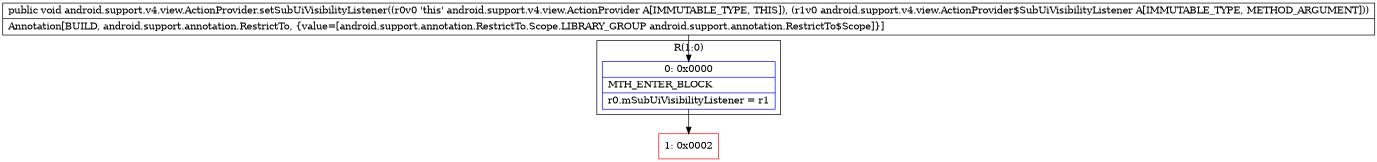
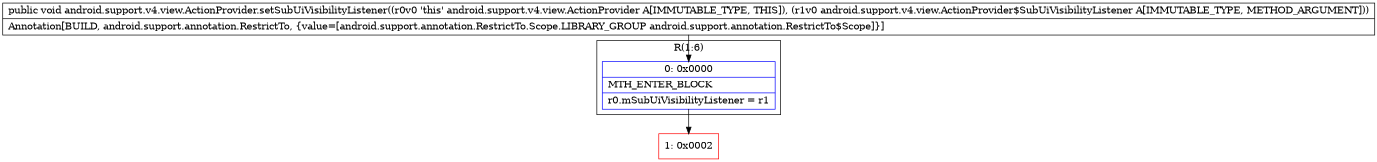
(689, 48) -> (689, 48)
